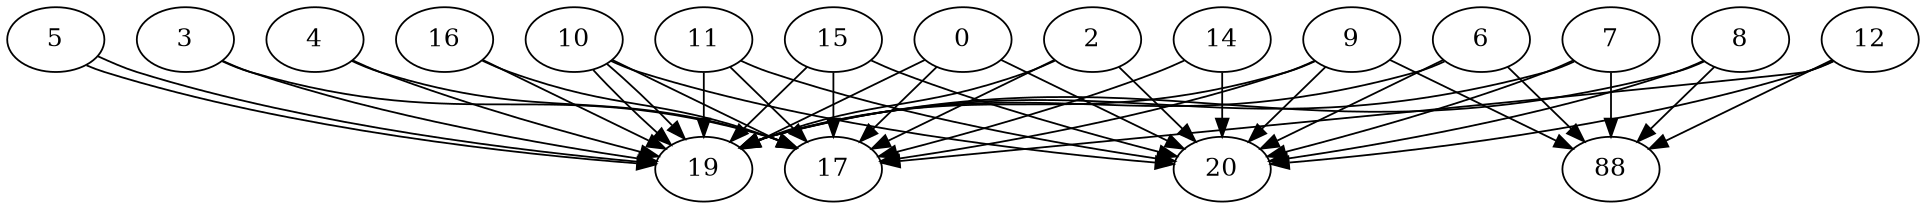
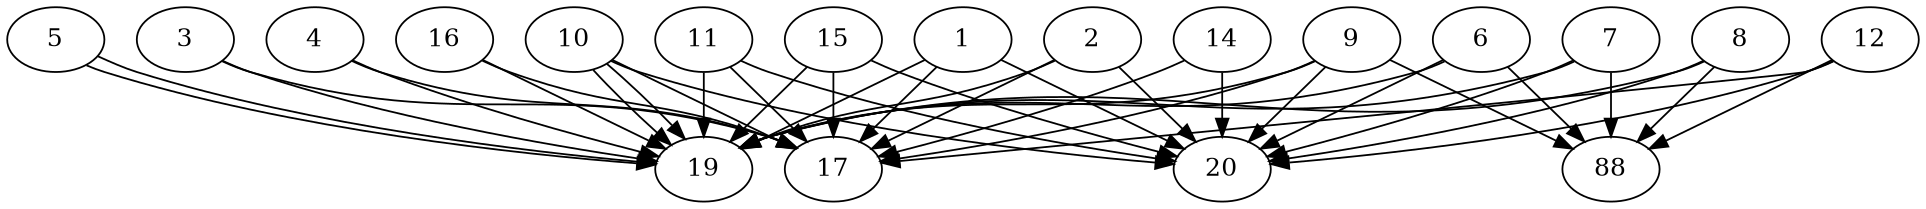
(963, 40) -> (963, 40)
